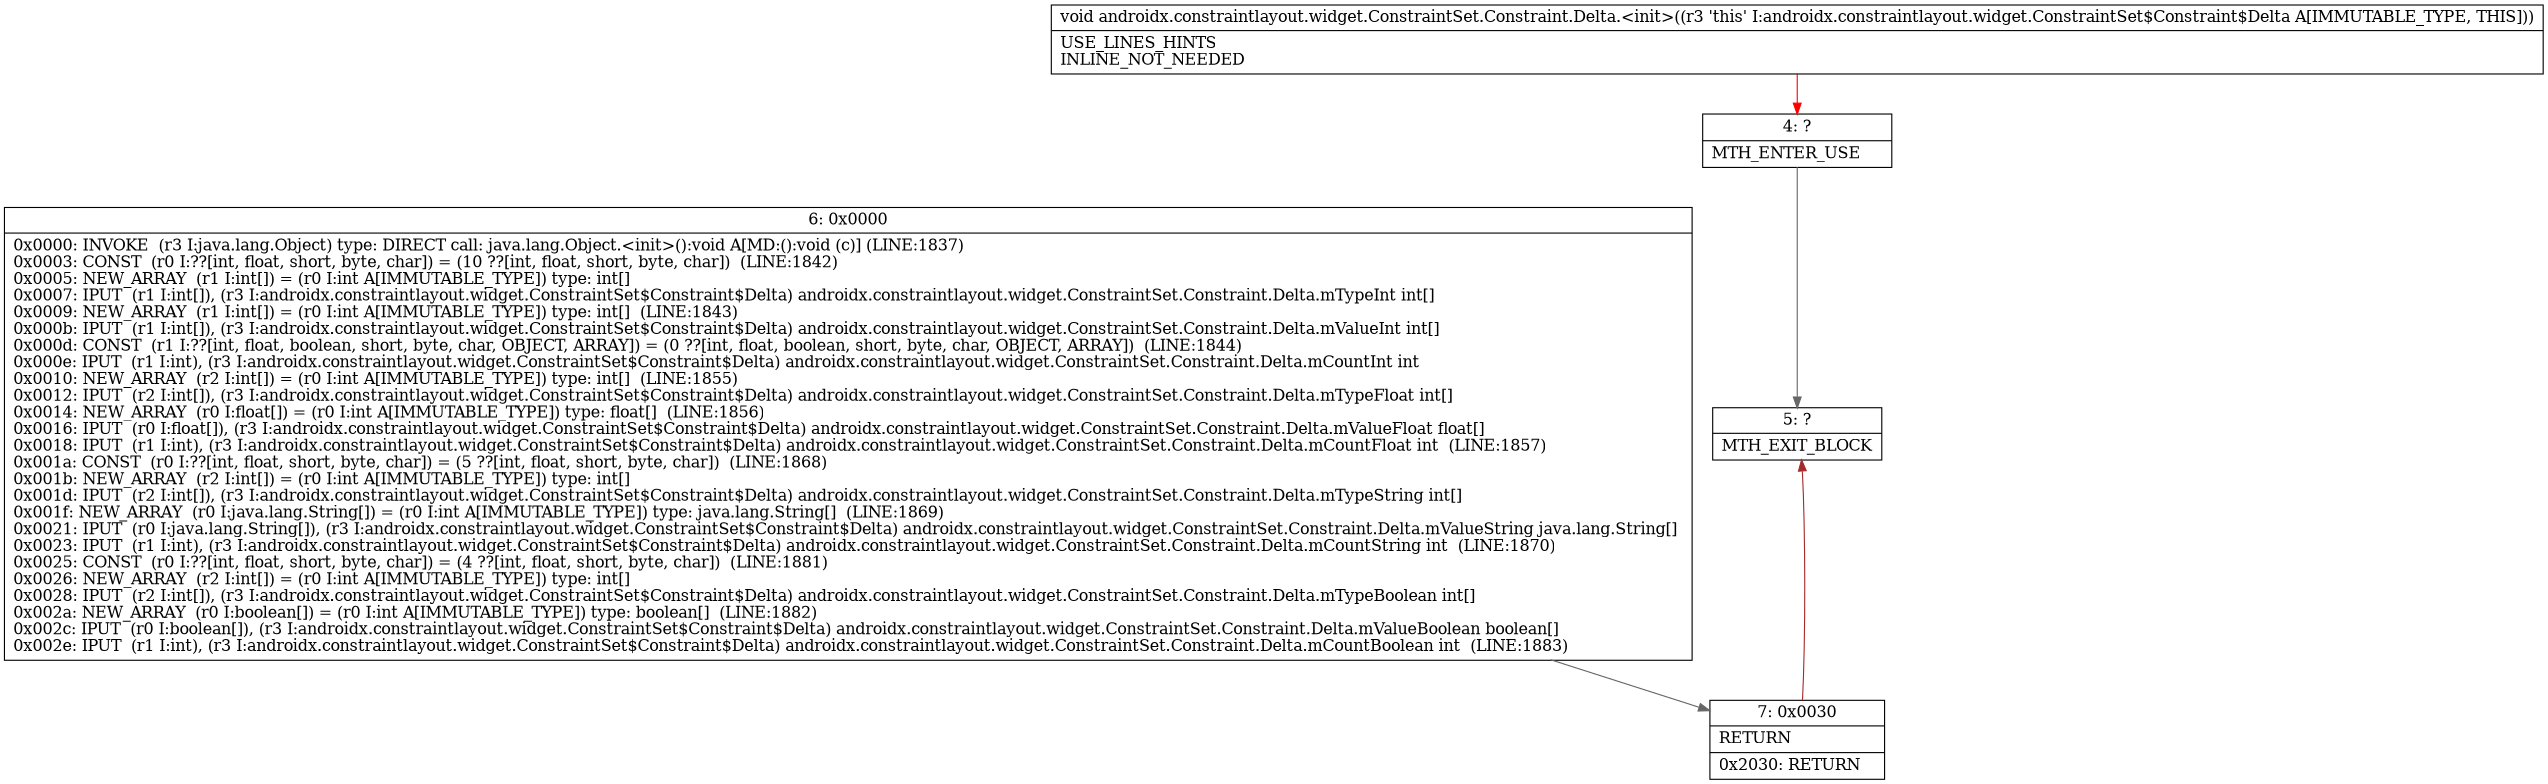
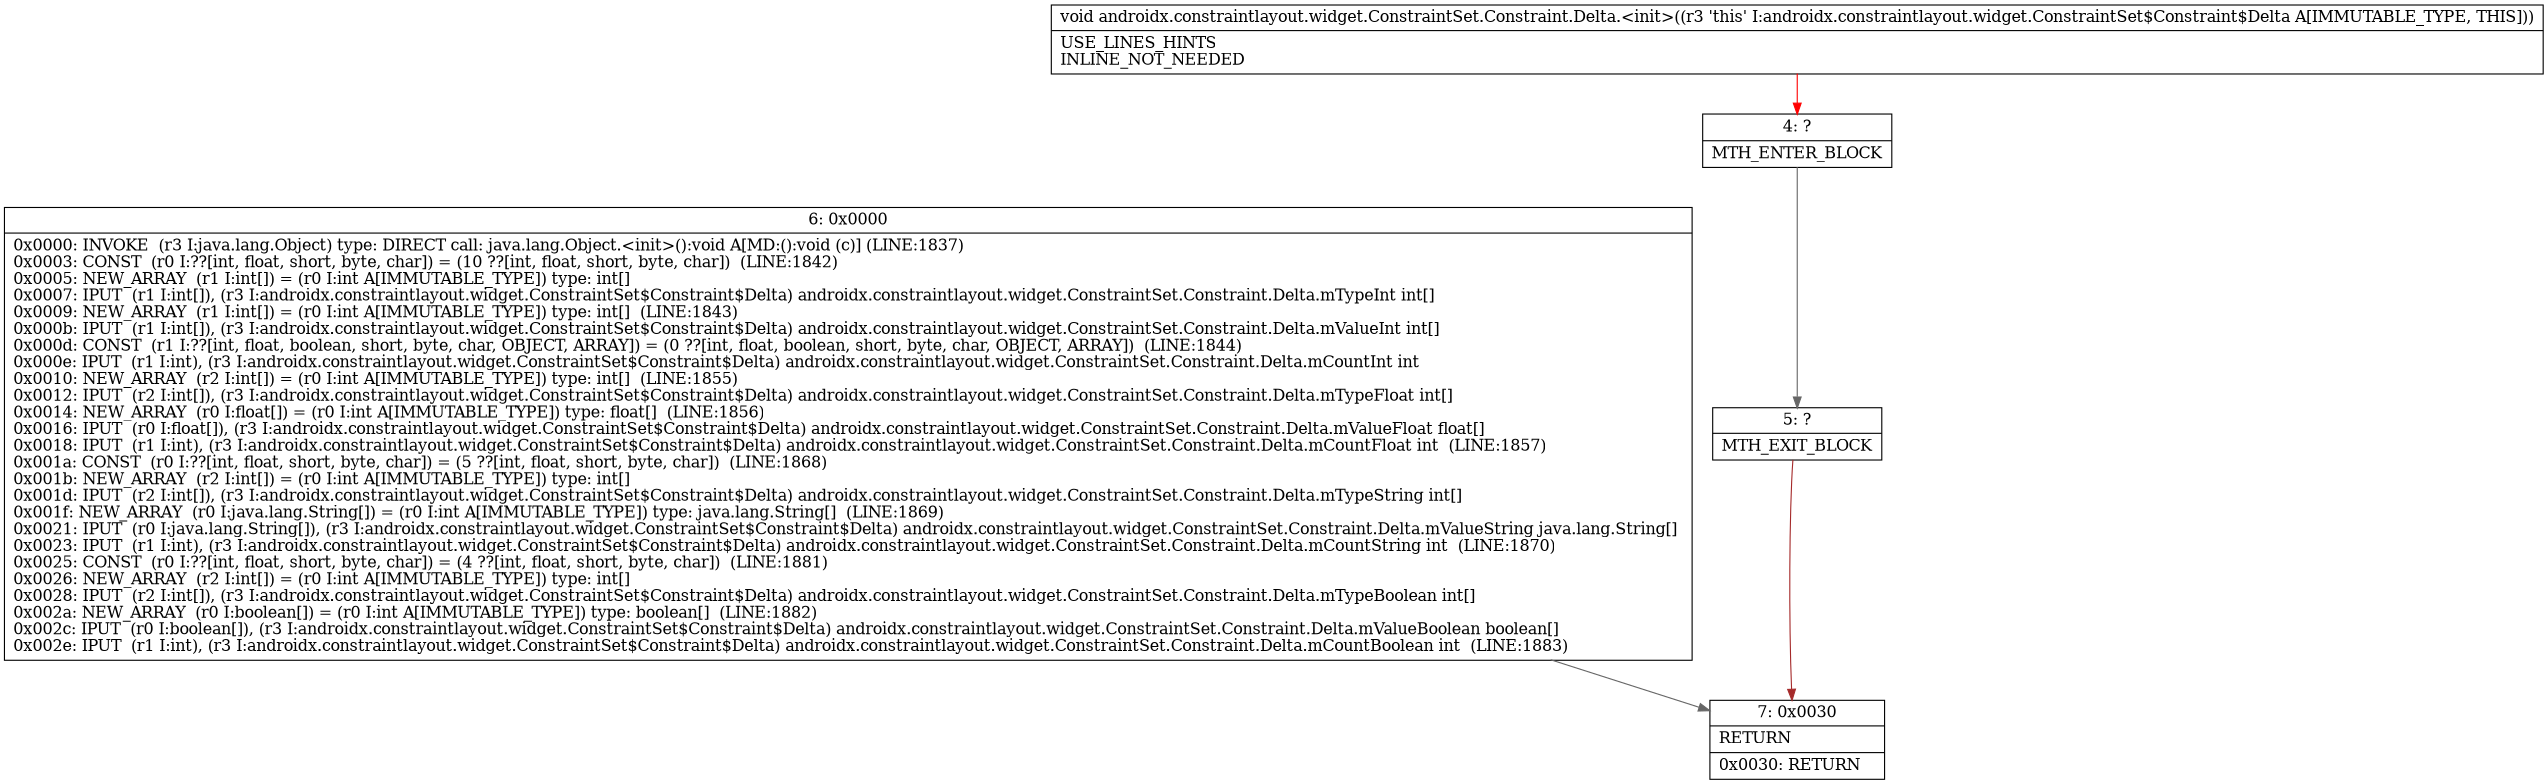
(1786, 154) -> (1797, 154)
(1805, 586) -> (1790, 574)
(1797, 765) -> (1797, 765)
